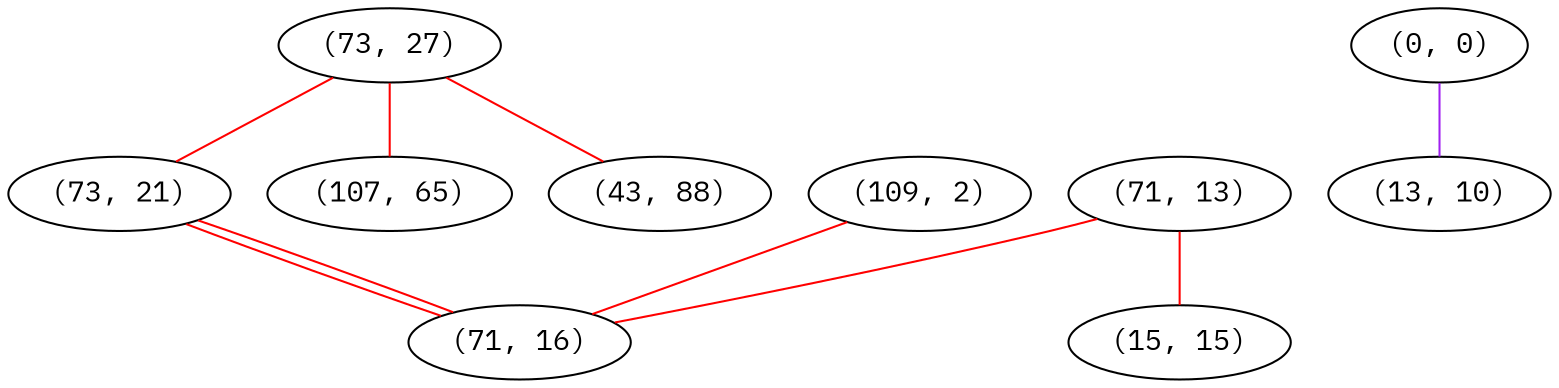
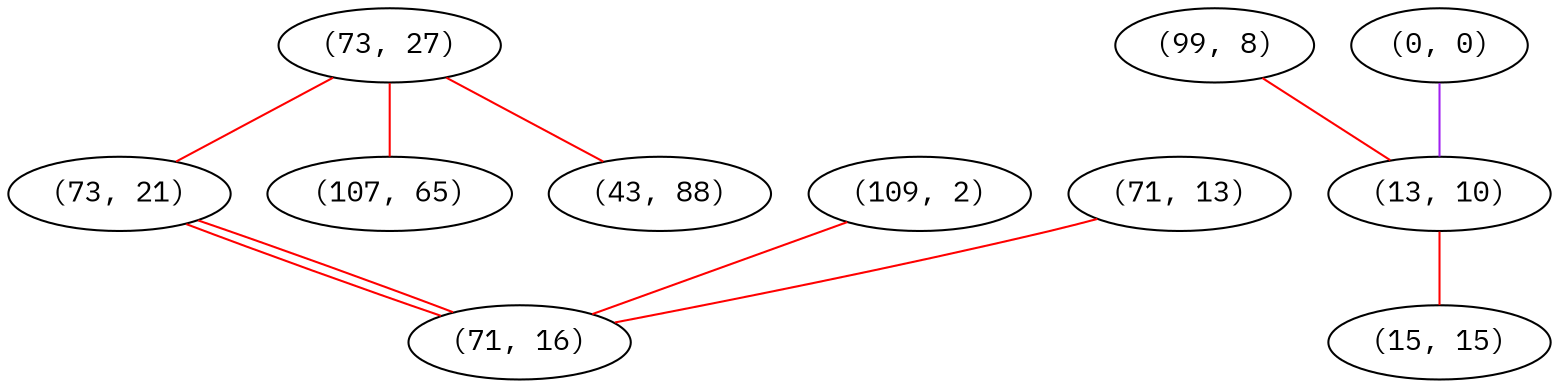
none -> (1215, 45)
(1180, 268) -> (1440, 268)
